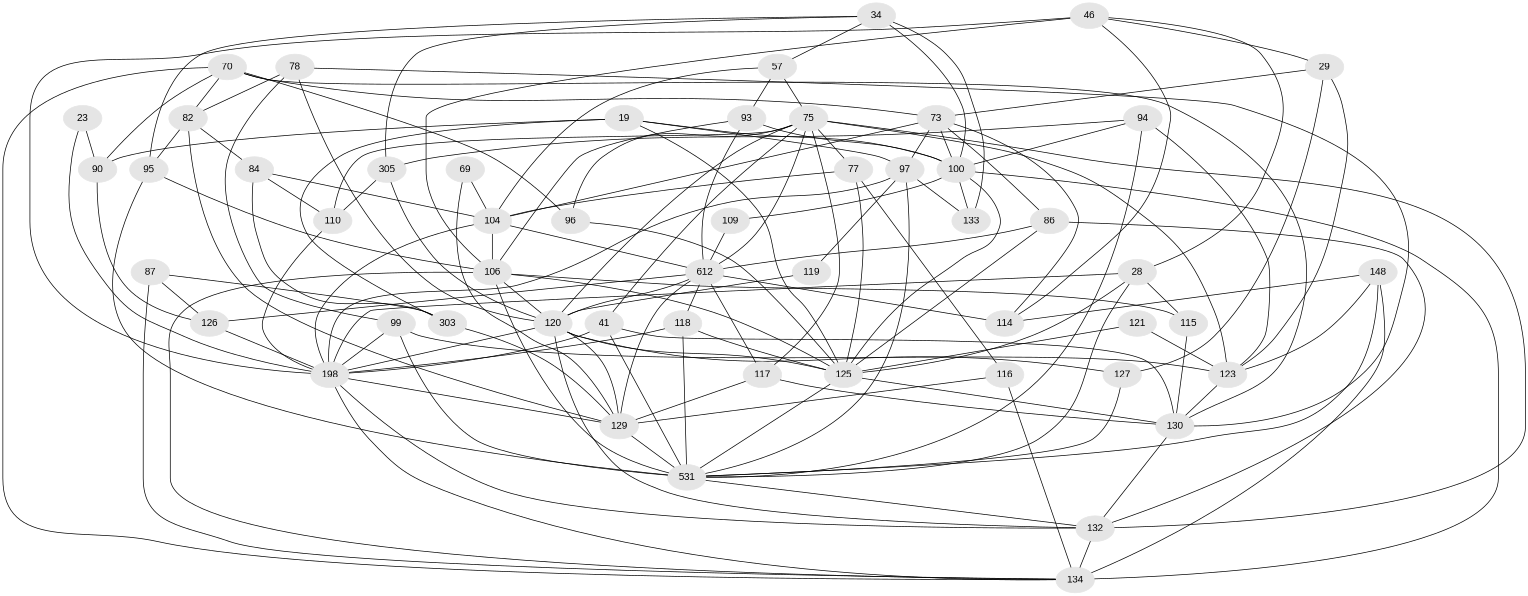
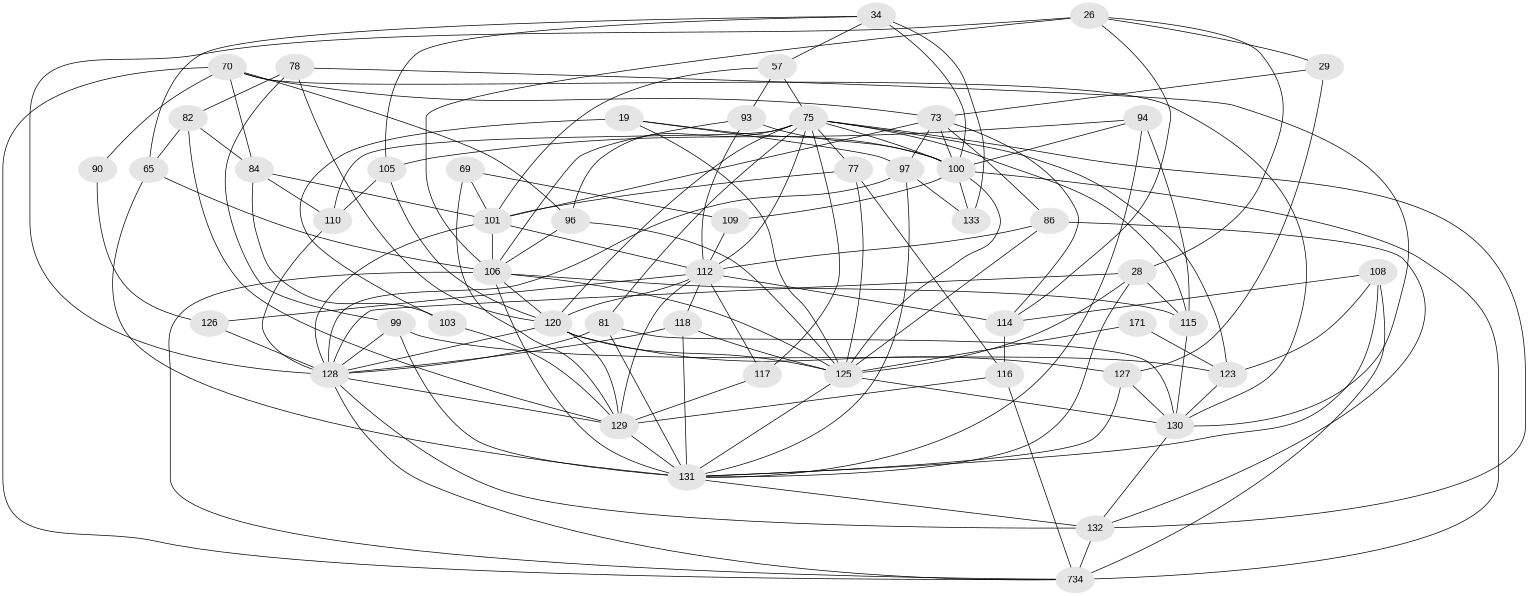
(1089, 16) -> (1089, 16)
(208, 93) -> (241, 118)
(83, 118) -> none
(357, 131) -> none
none -> (884, 141)
(149, 170) -> (149, 170)
(387, 170) -> (387, 170)
none -> (1023, 172)
none -> (586, 193)
(492, 221) -> (492, 221)
(1251, 227) -> (1177, 219)
(1330, 235) -> none
none -> (531, 247)
(150, 272) -> none
(705, 272) -> (705, 272)
(812, 272) -> none
(1378, 272) -> (1378, 272)
(447, 323) -> (447, 323)
(604, 323) -> (604, 323)
(1137, 323) -> (1137, 323)
none -> (1005, 351)
(330, 375) -> (330, 375)
(967, 407) -> (1149, 400)
(687, 477) -> (687, 477)
(769, 511) -> none
(1075, 580) -> (1075, 580)
